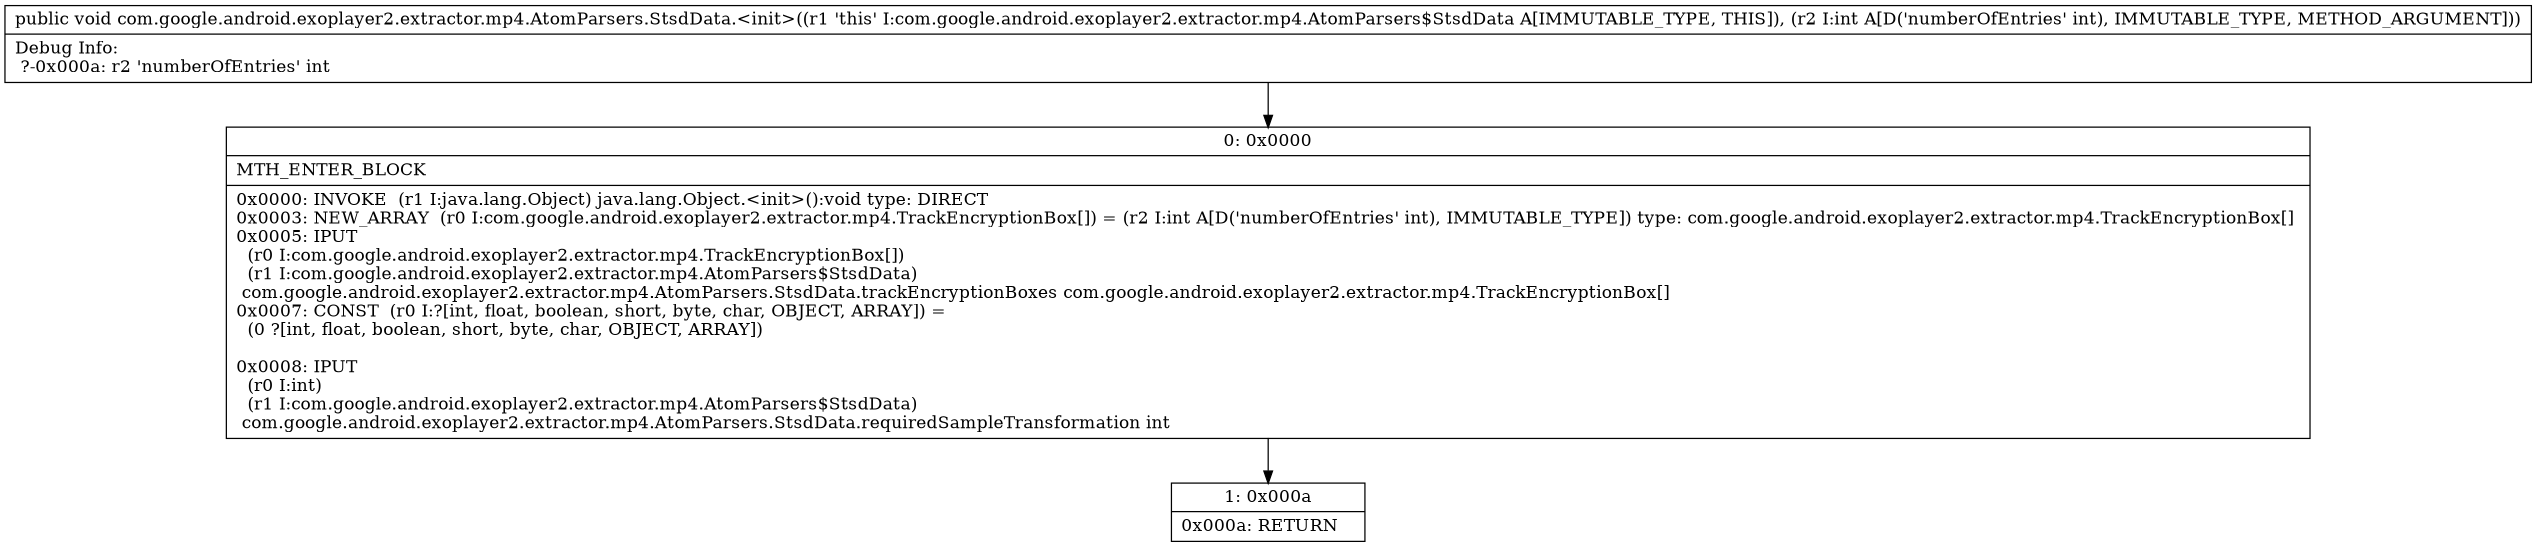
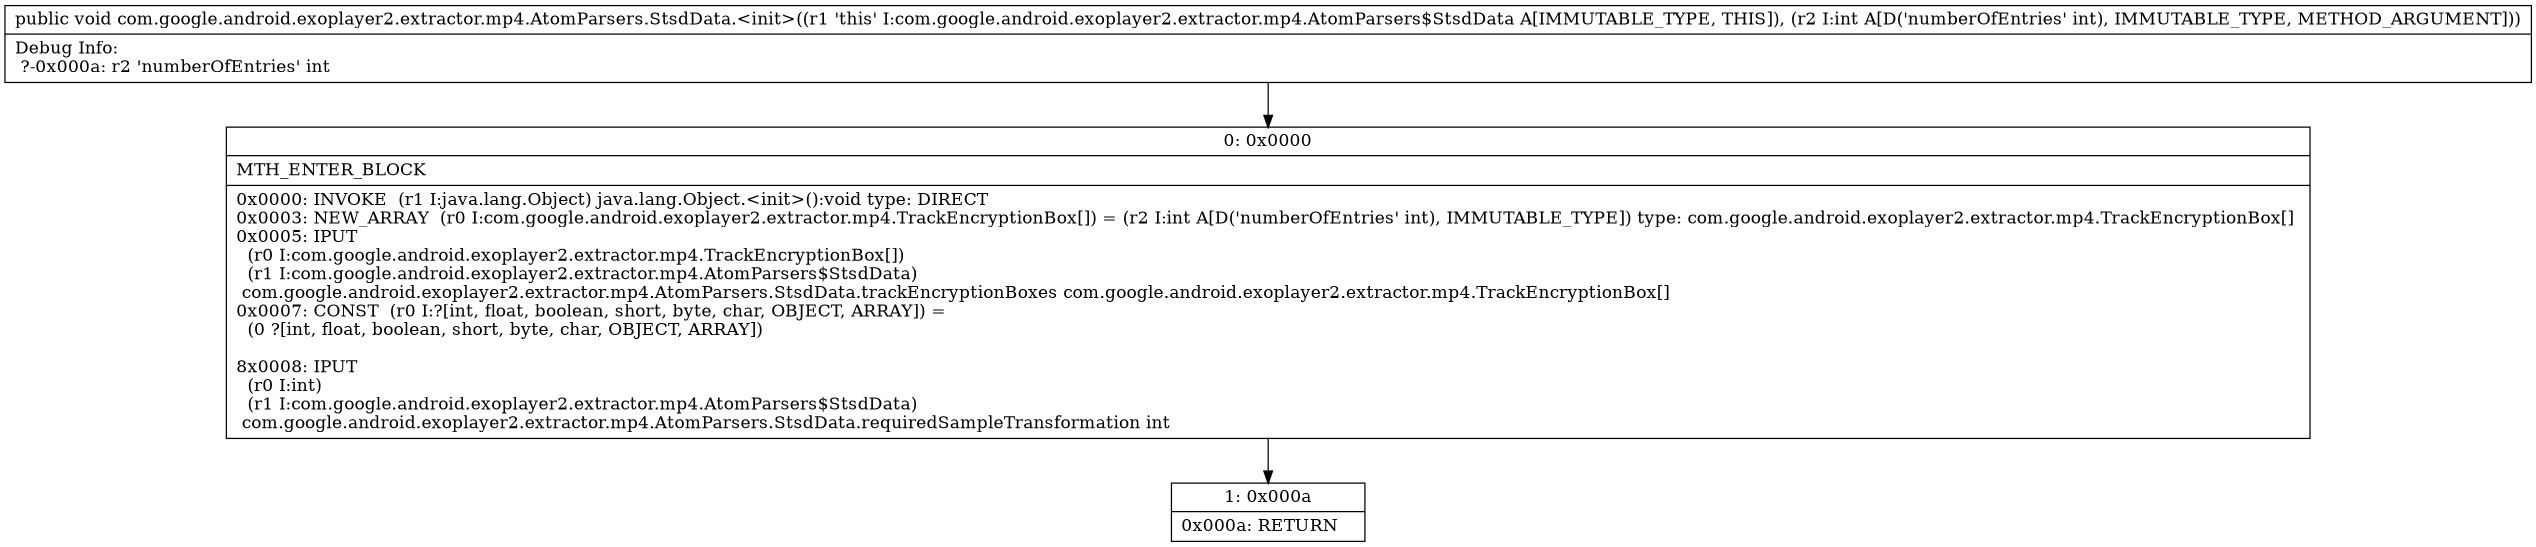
(303, 367) -> (303, 367)
